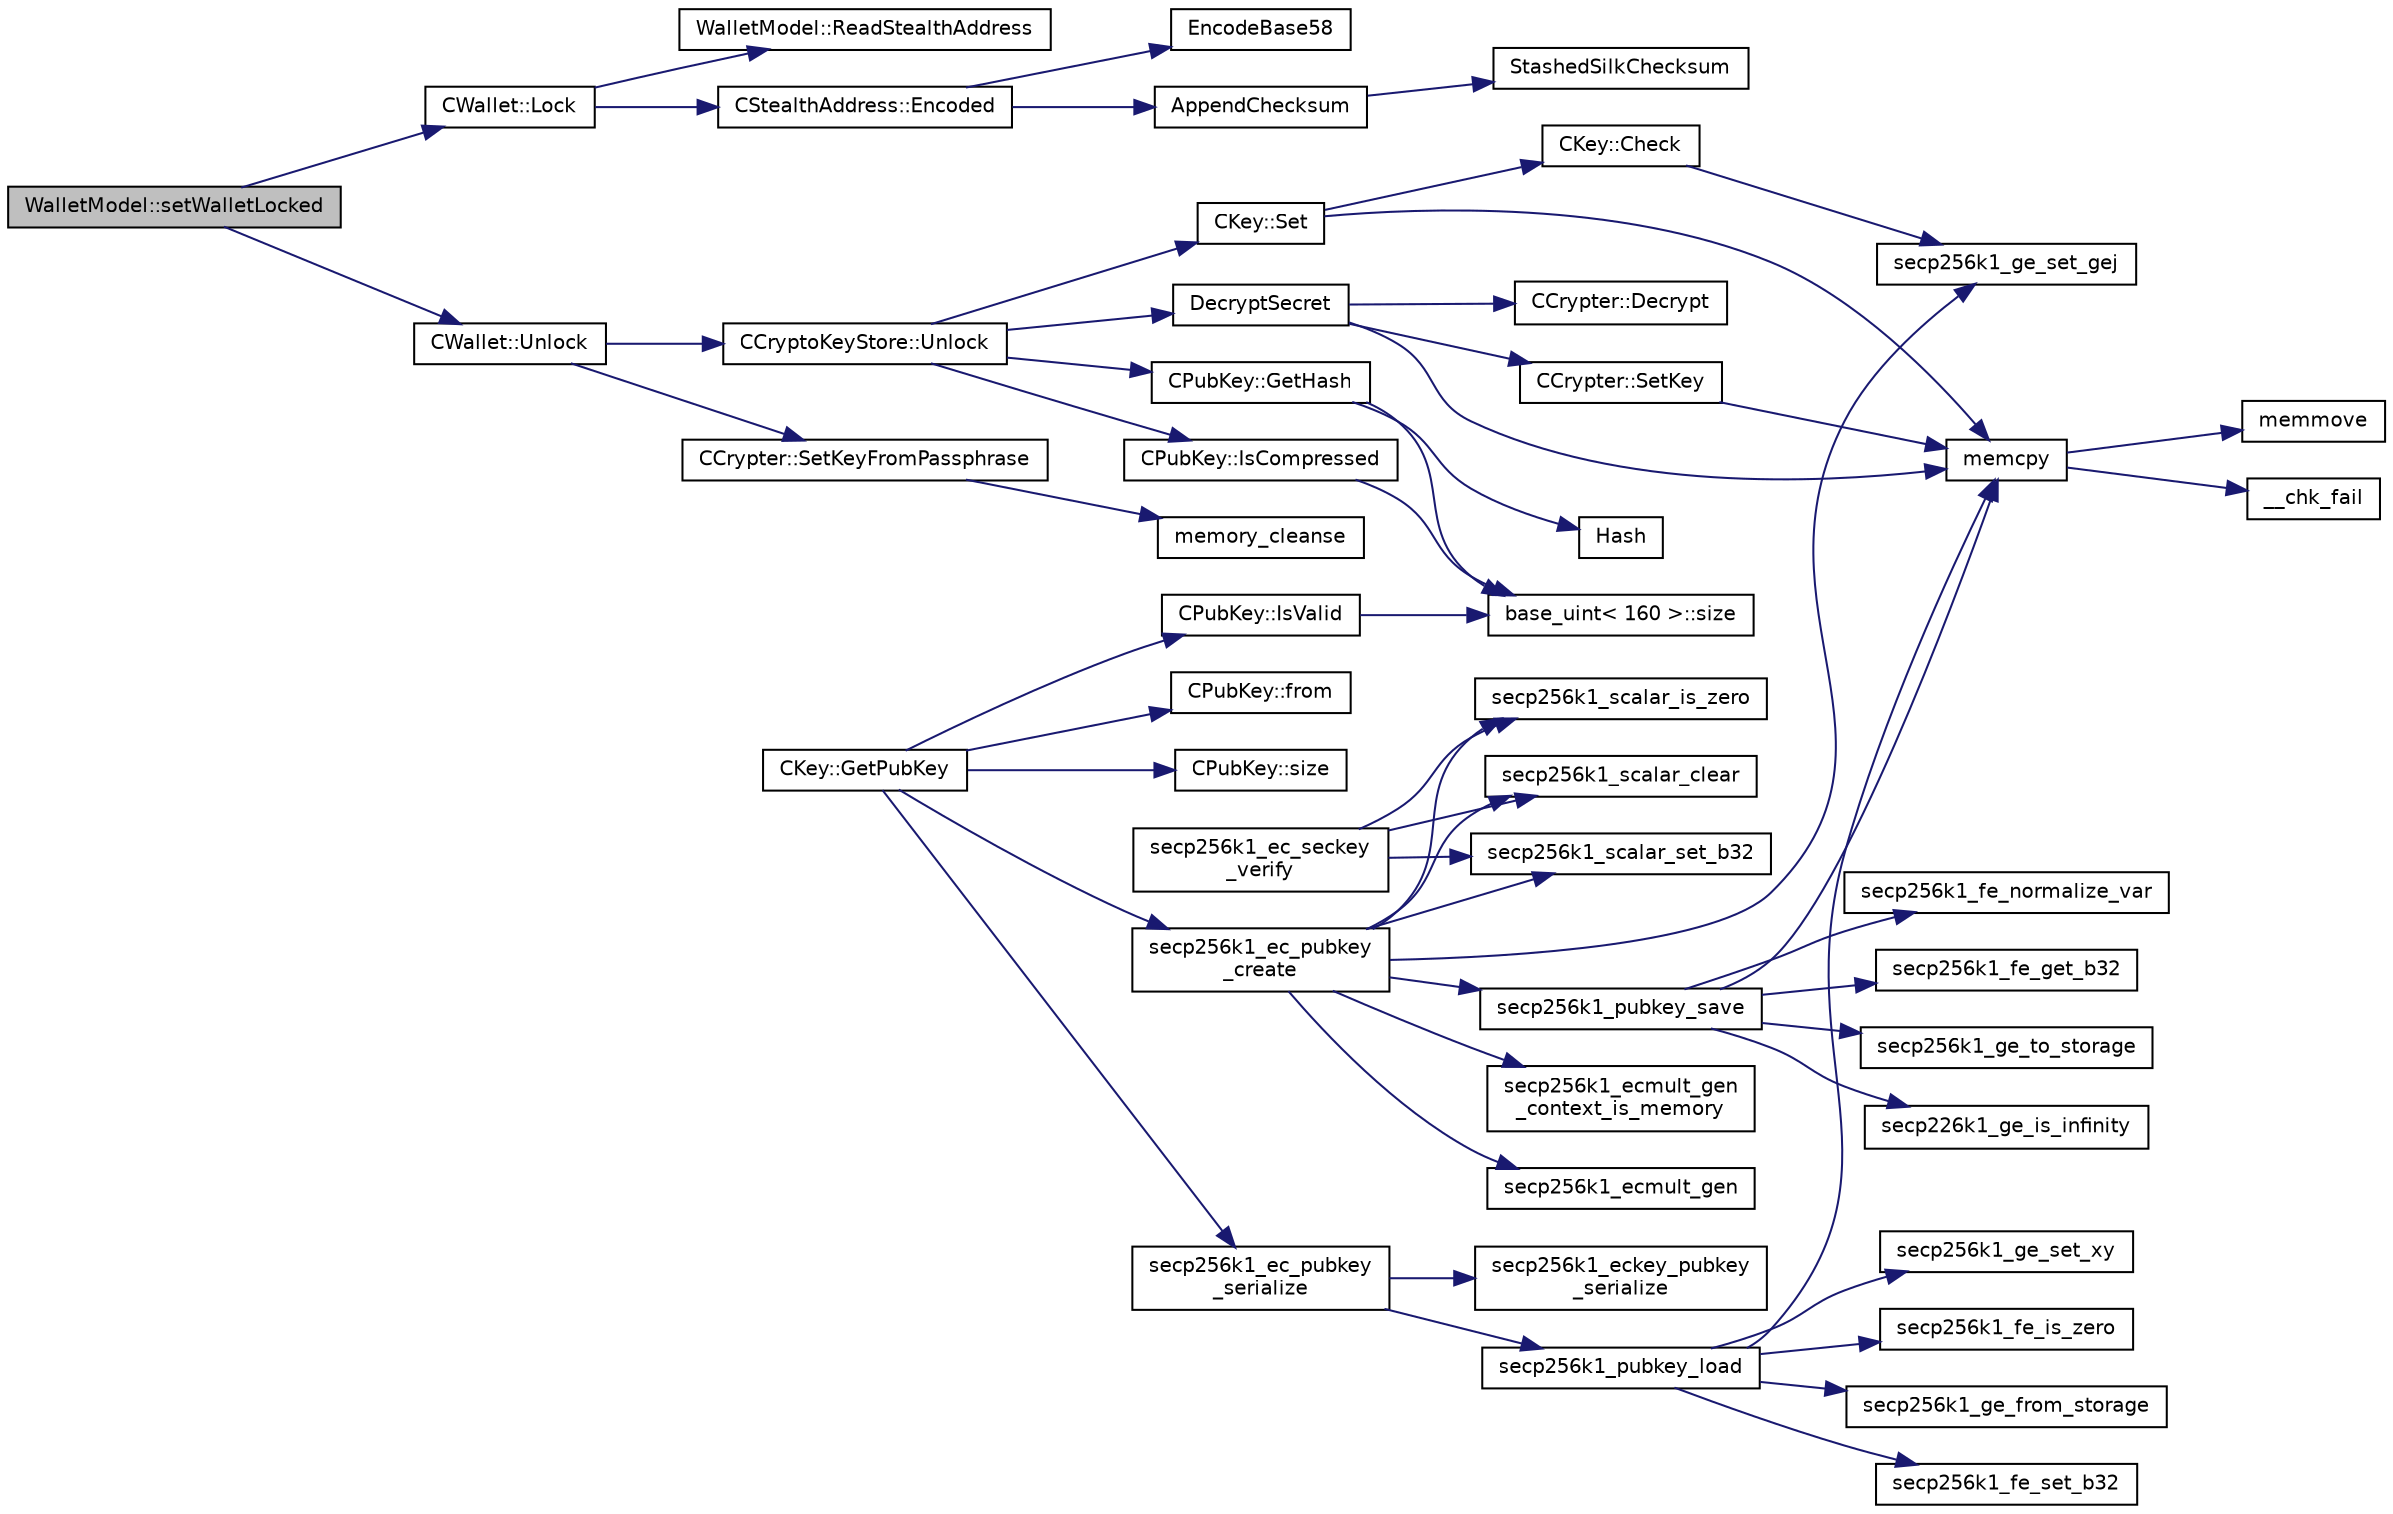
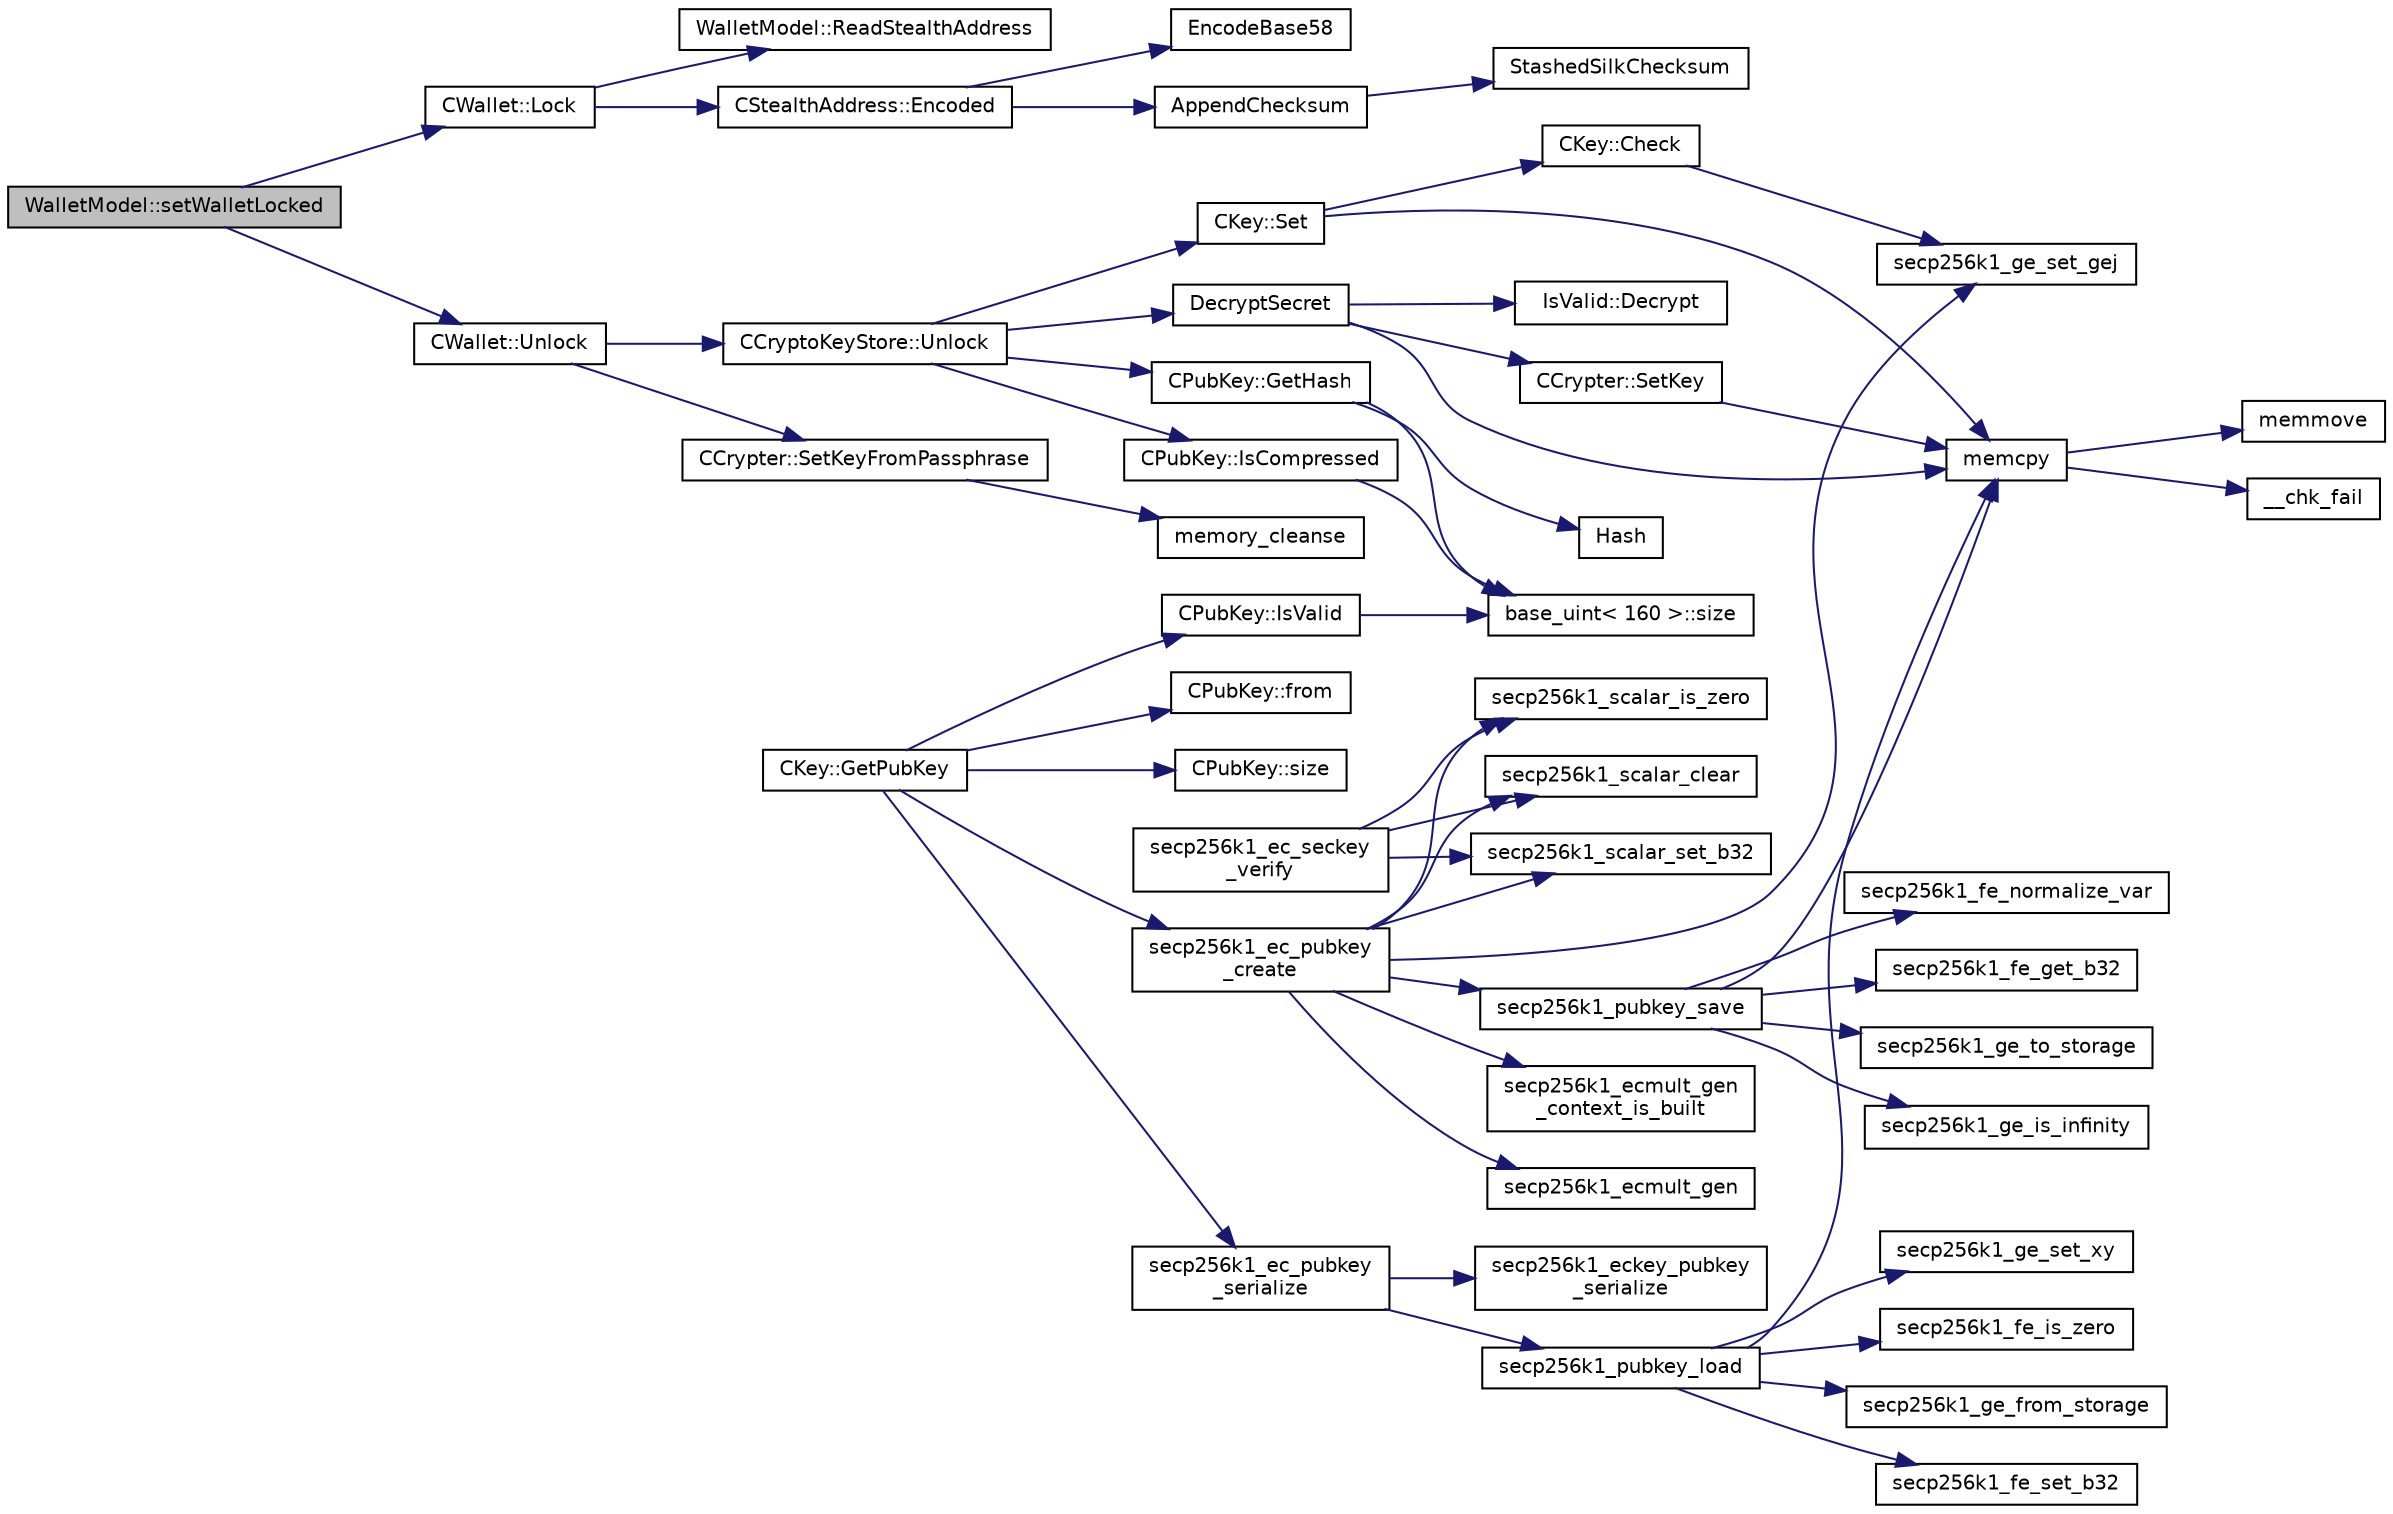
(1621, 303) -> (1621, 303)
(1621, 1099) -> (1621, 1099)
(2007, 1127) -> (2007, 1127)
